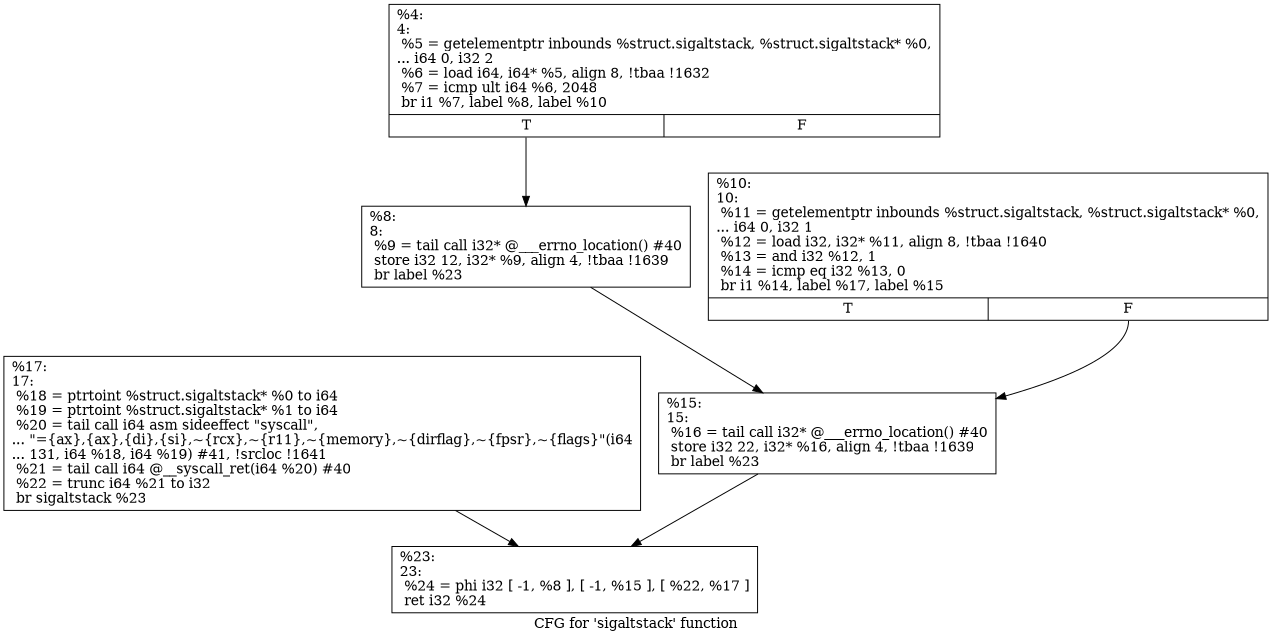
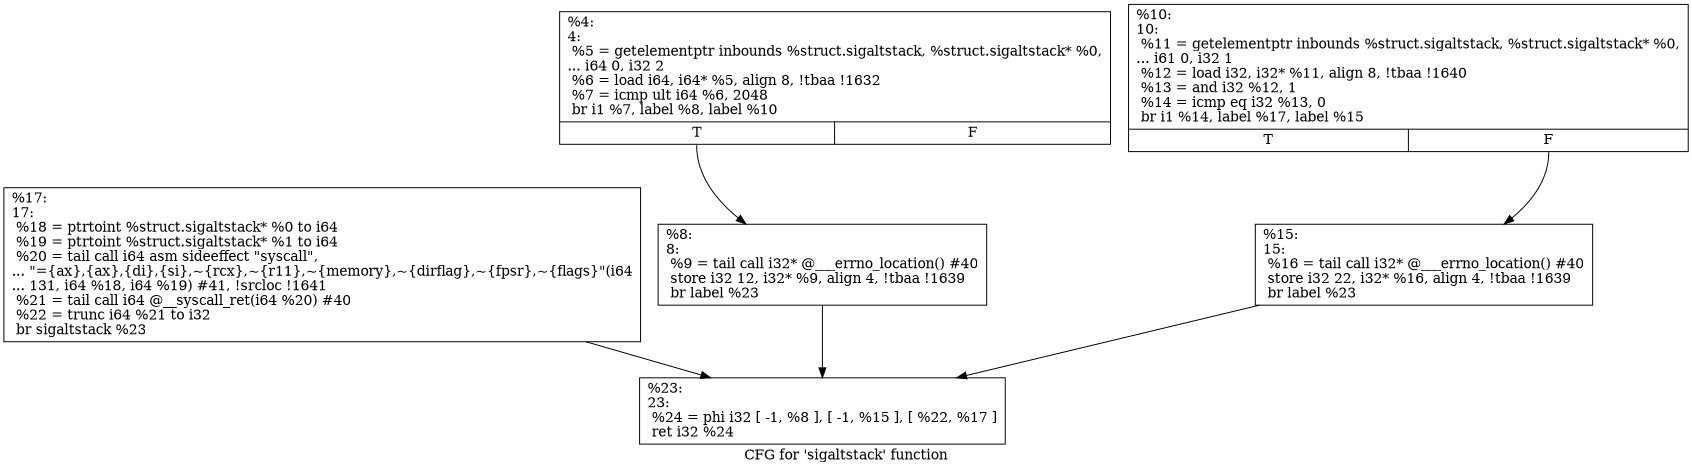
(765, 228) -> (1185, 59)
(672, 337) -> (822, 337)
